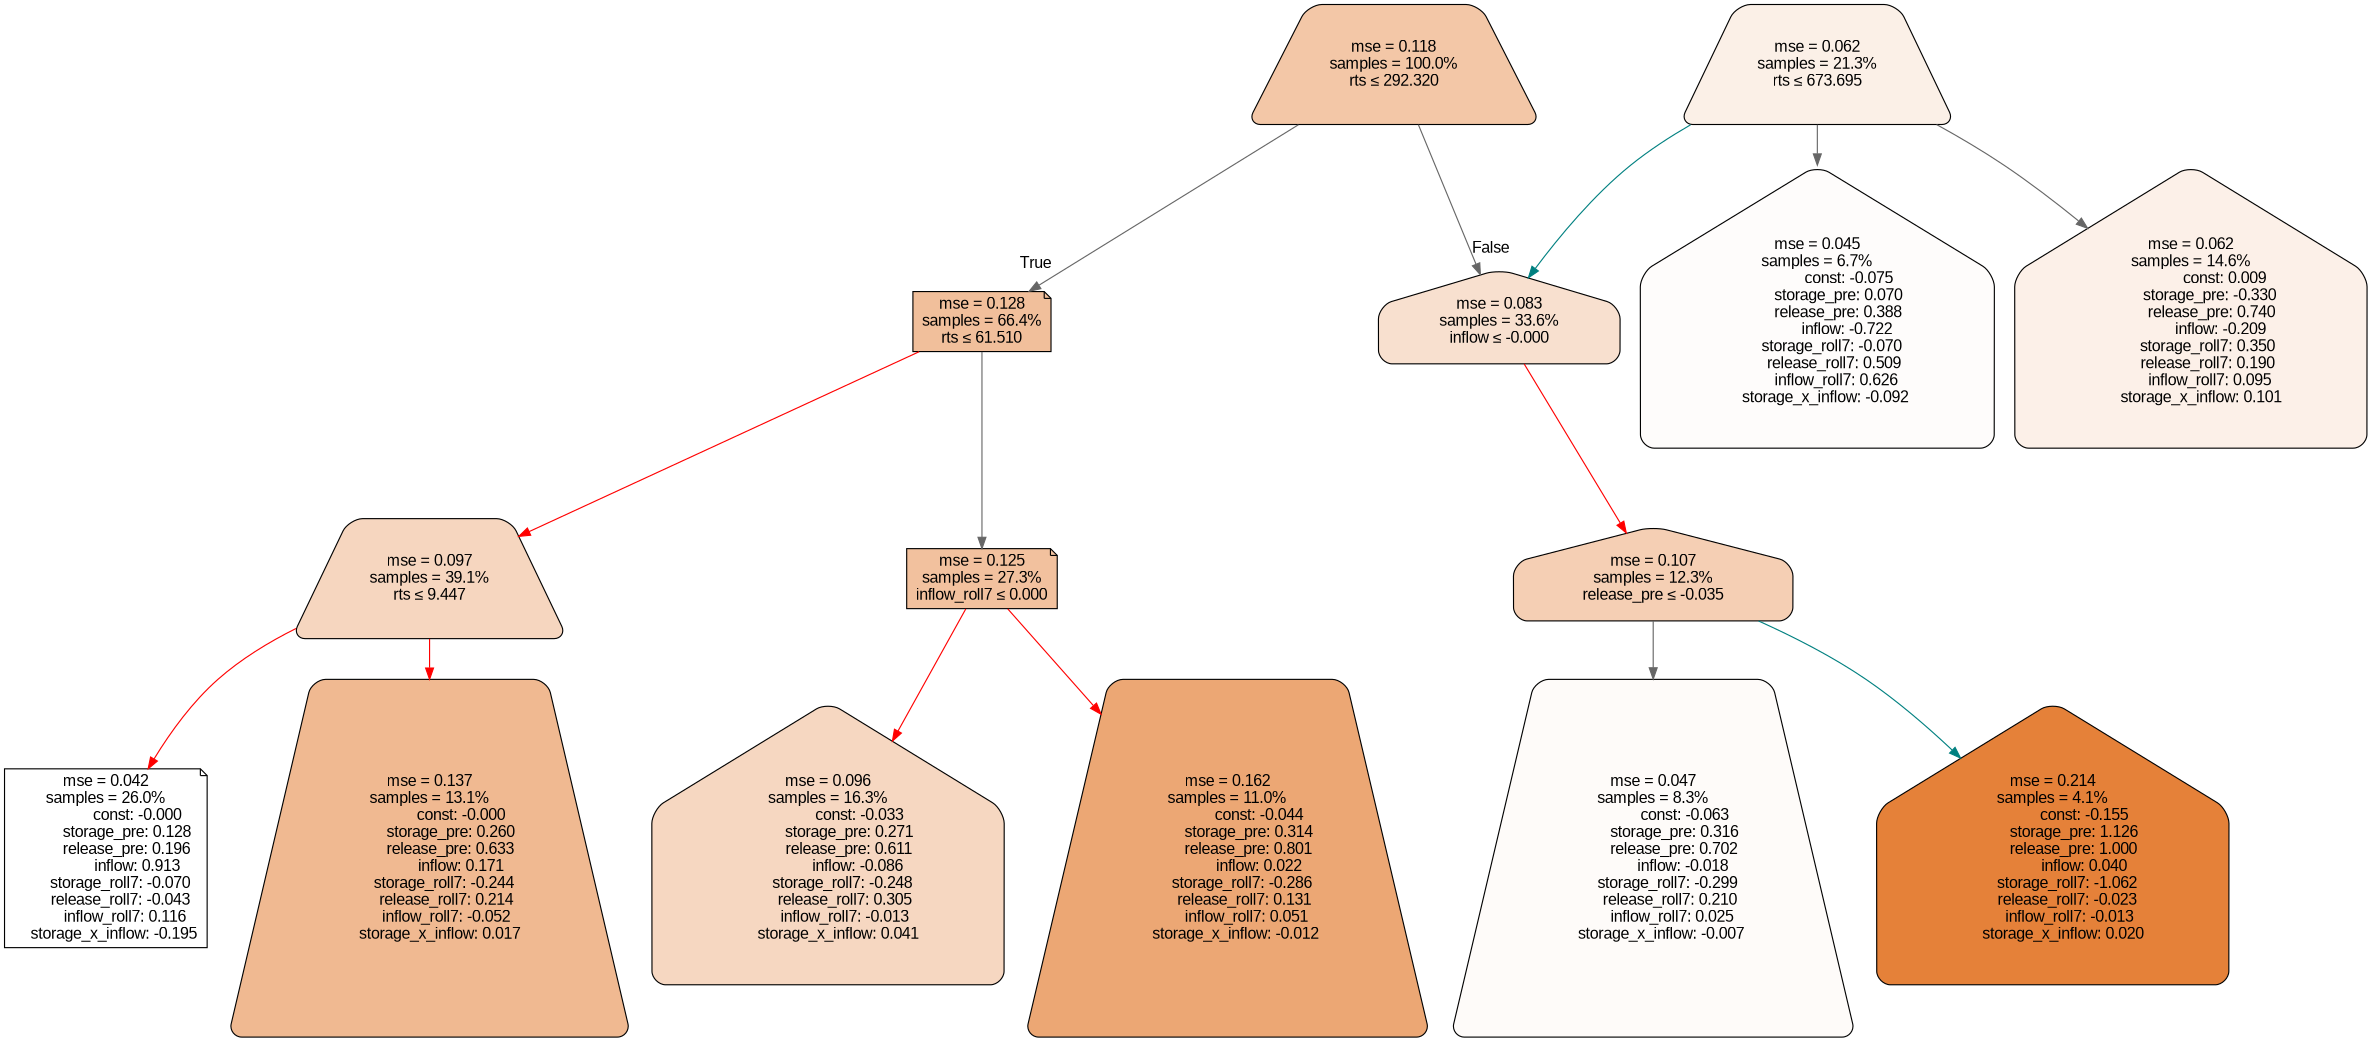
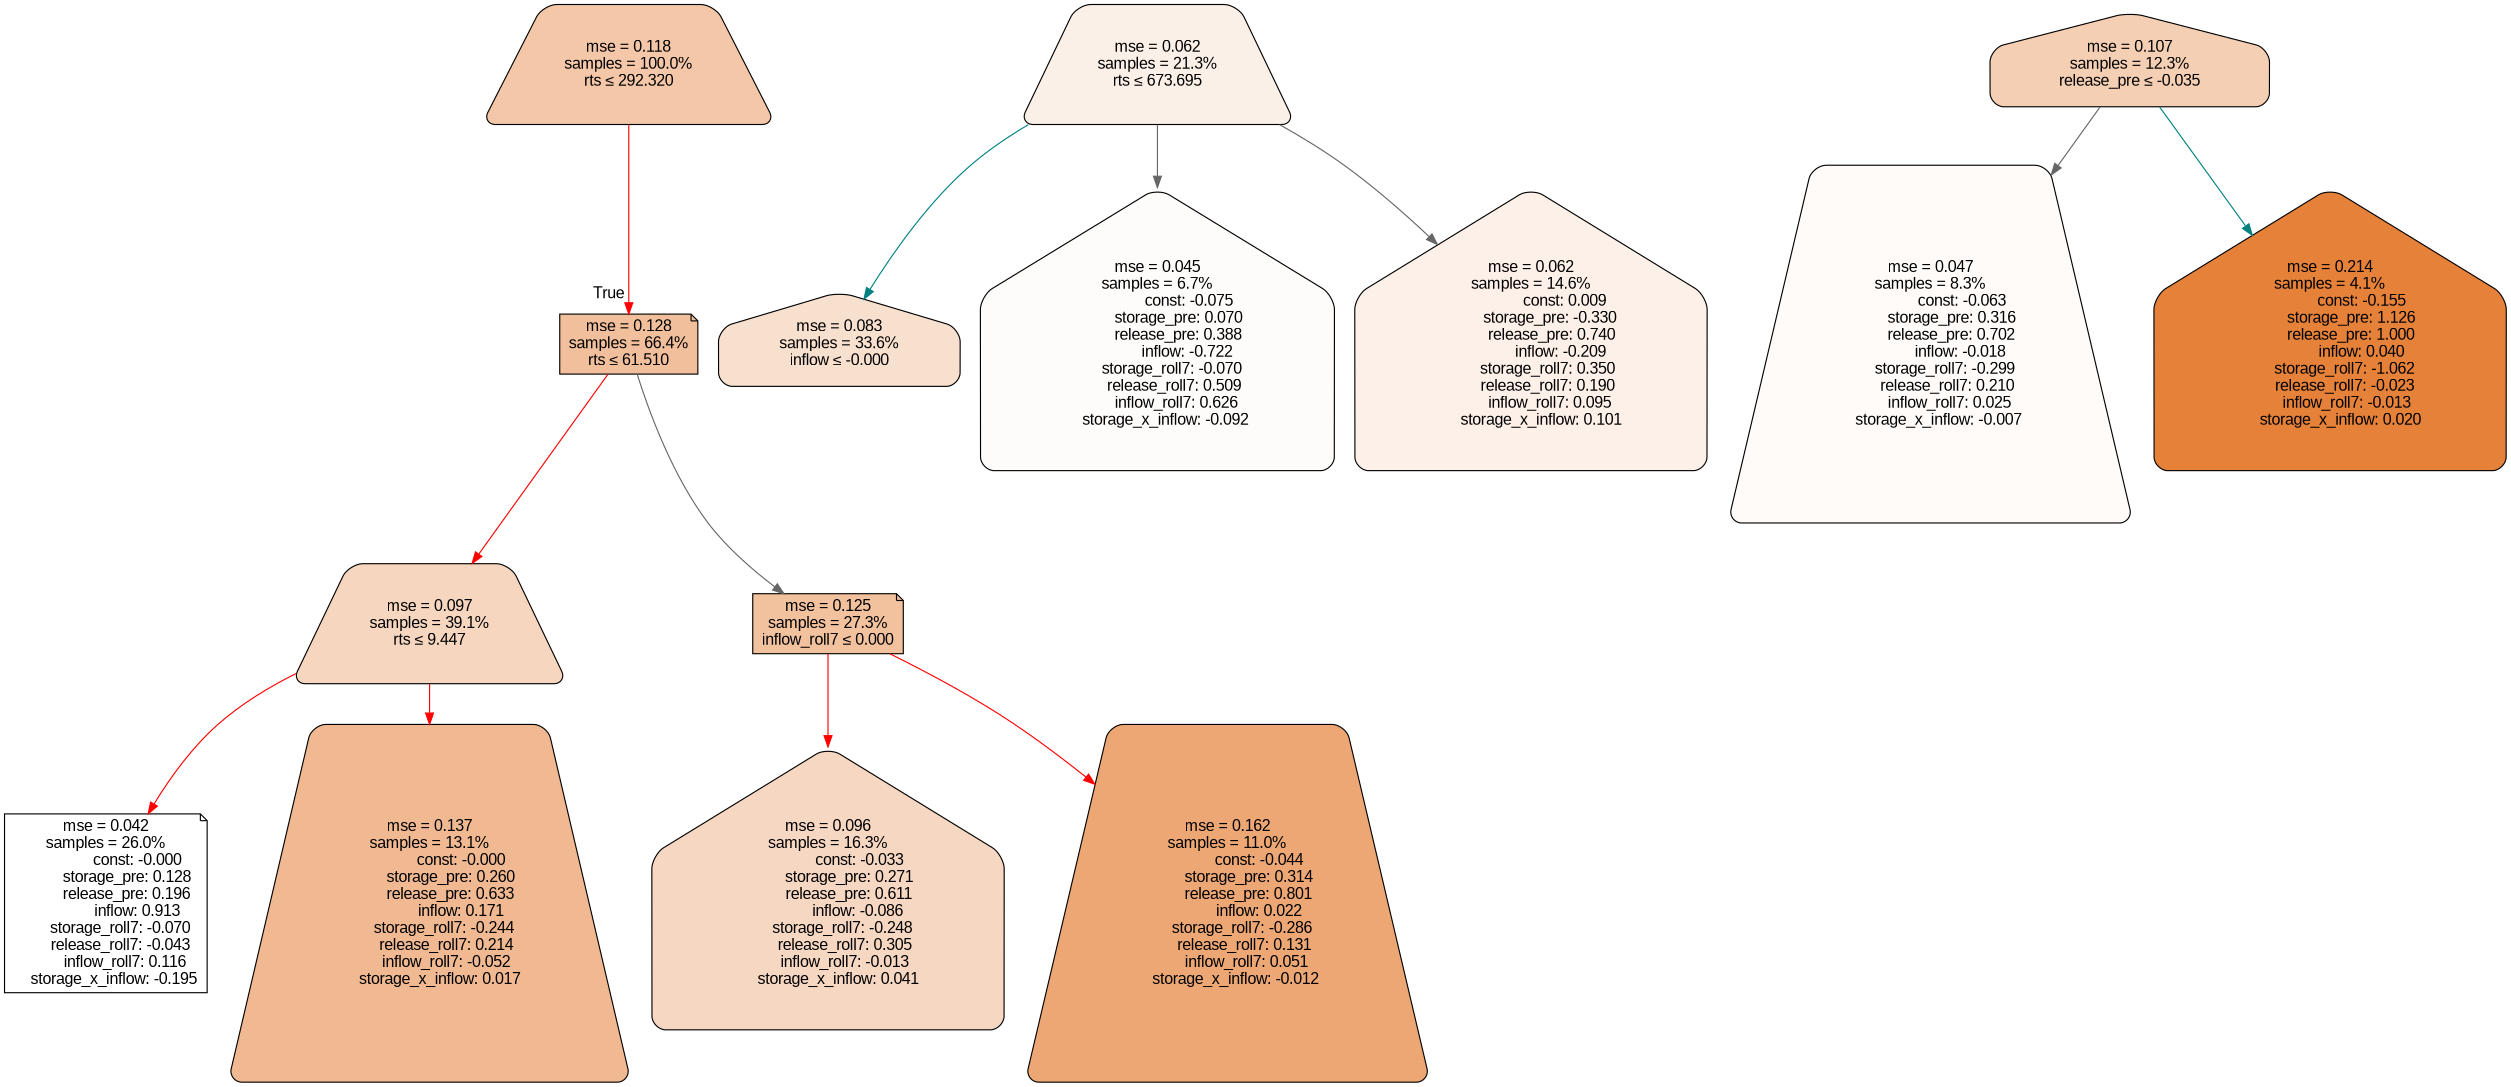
(1447, 194) -> none
(1169, 205) -> (629, 214)
(1572, 443) -> none
